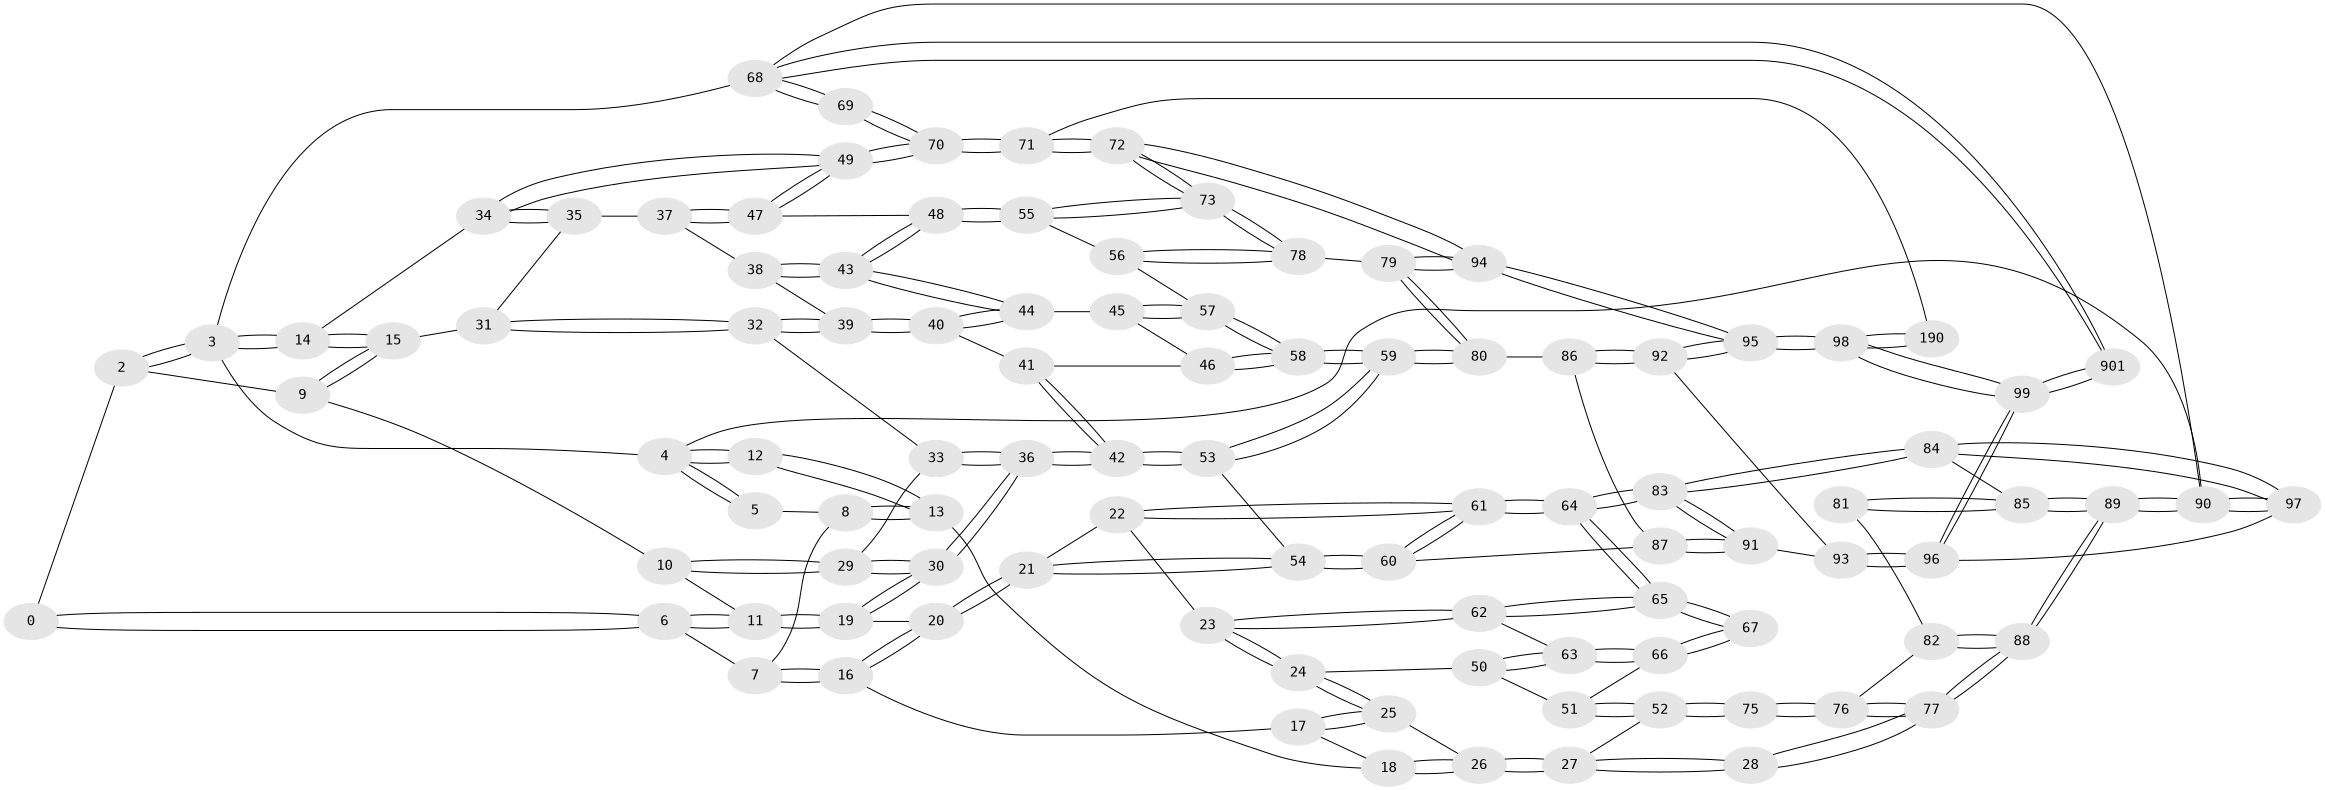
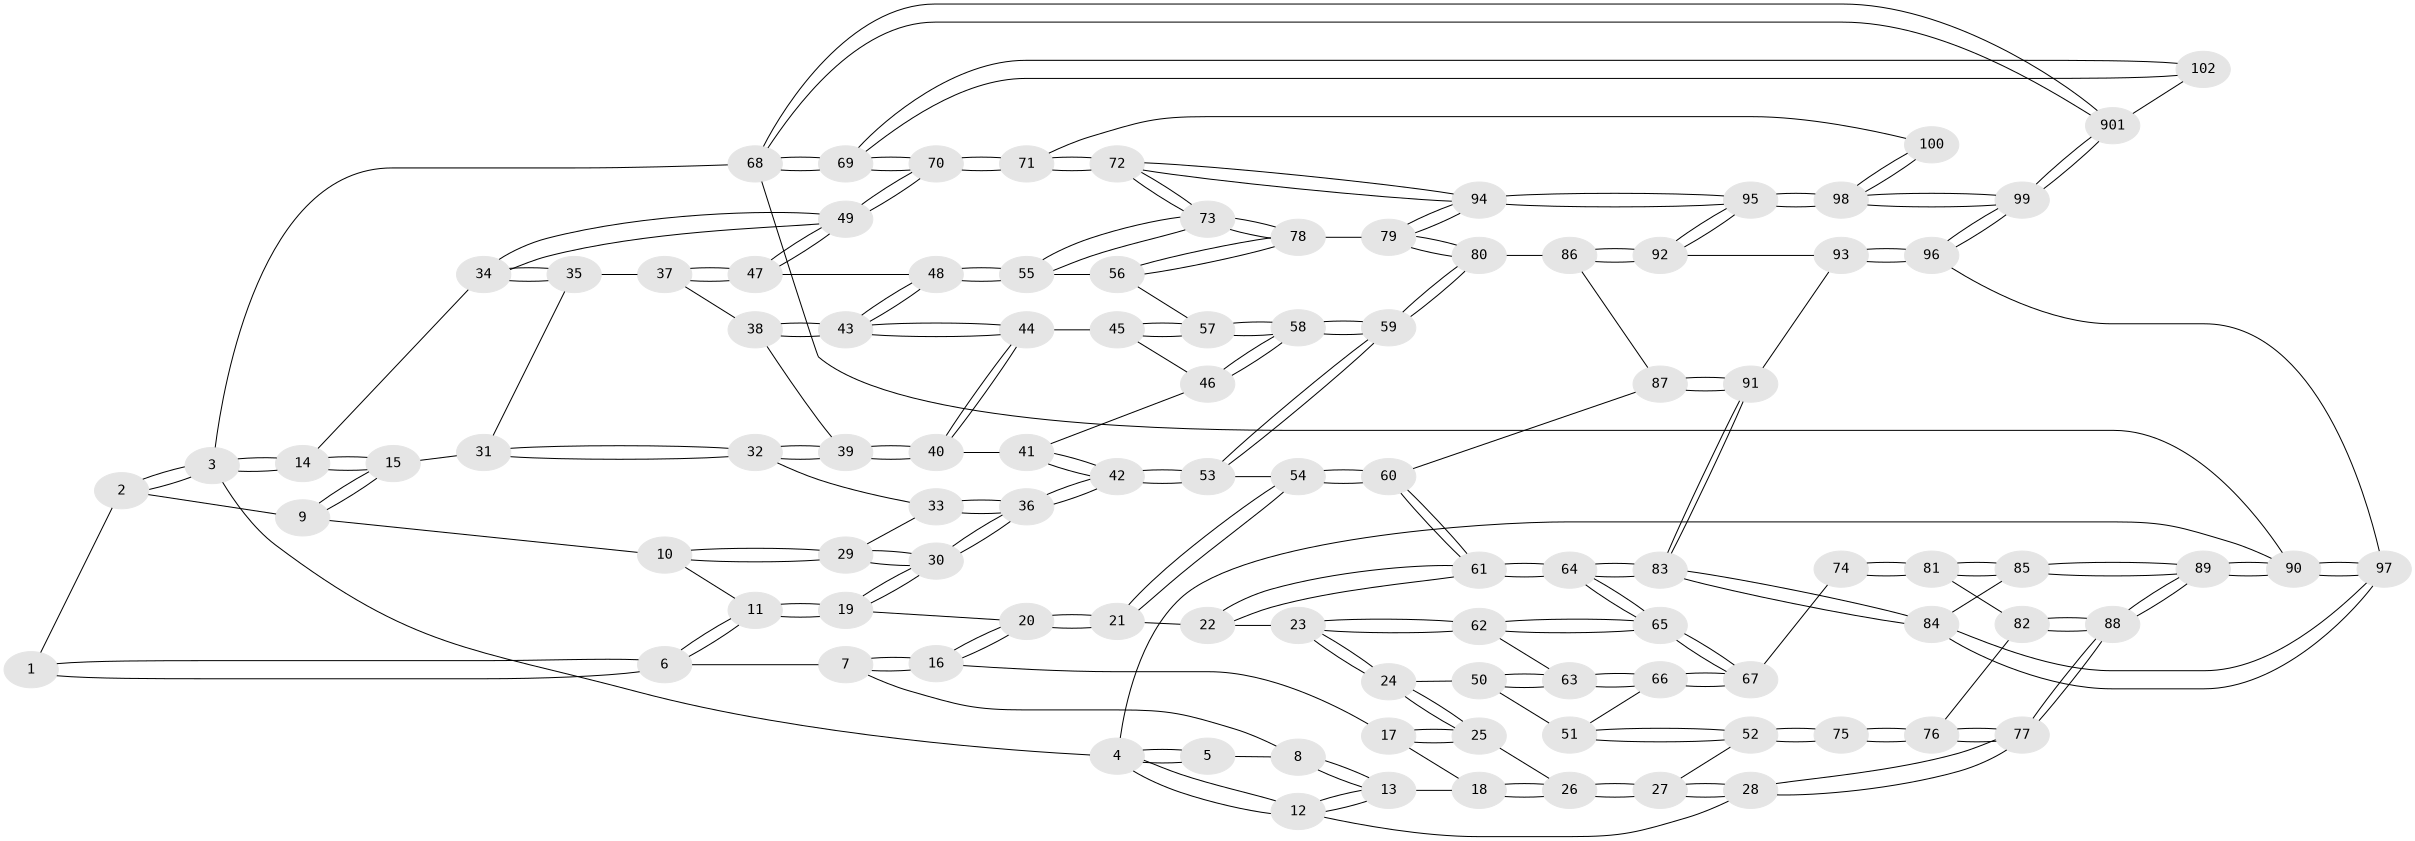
none -> (2203, 69)
(1932, 339) -> (1932, 145)
none -> (1841, 569)
(31, 621) -> (31, 670)
none -> (1528, 837)
